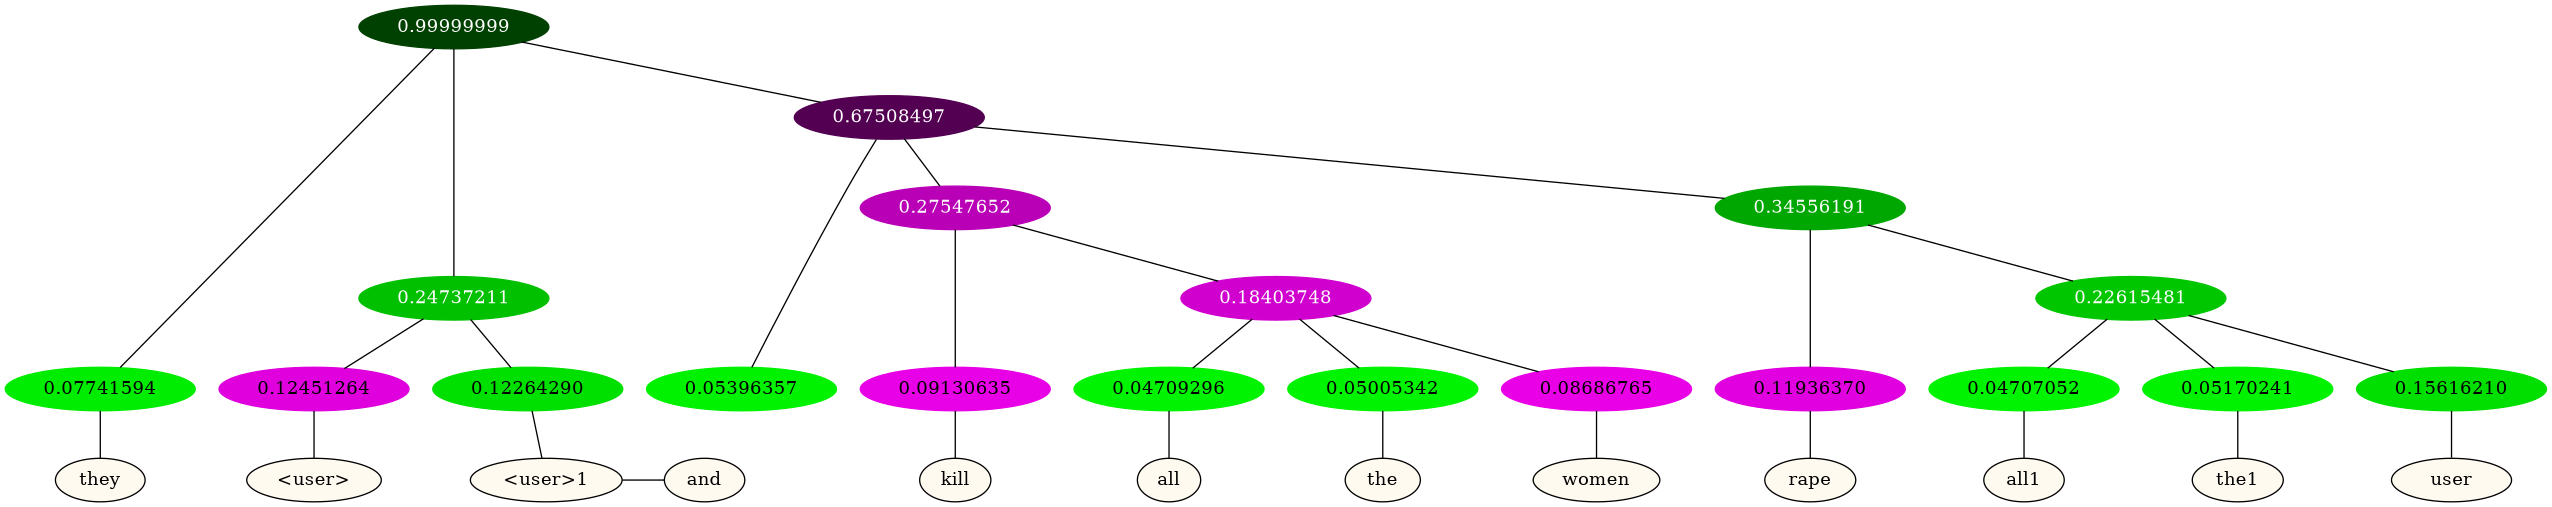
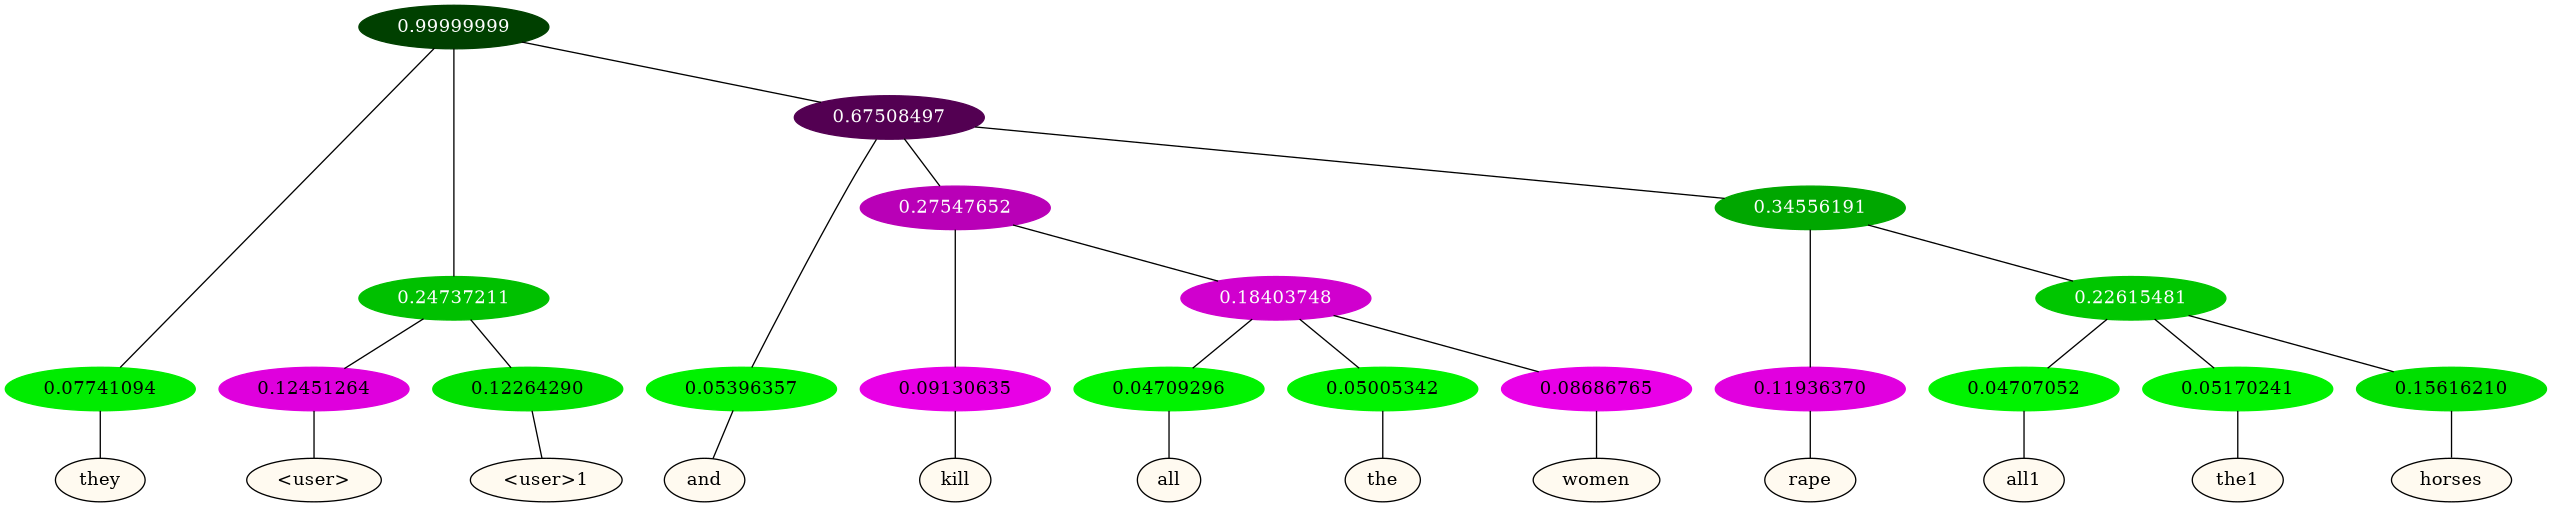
(100, 389) -> (100, 389)
(643, 480) -> (723, 435)
(2452, 480) -> (2452, 480)
